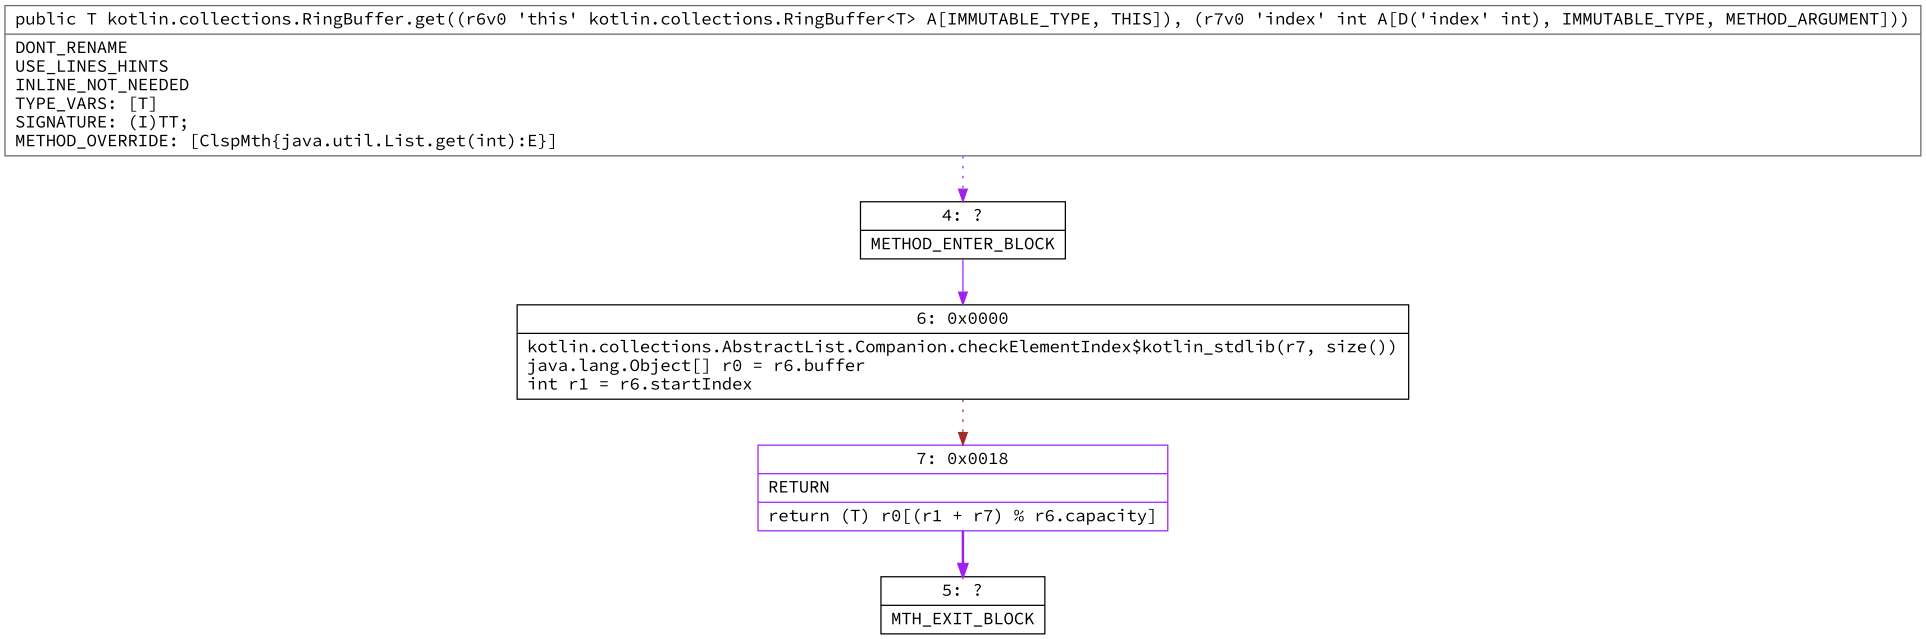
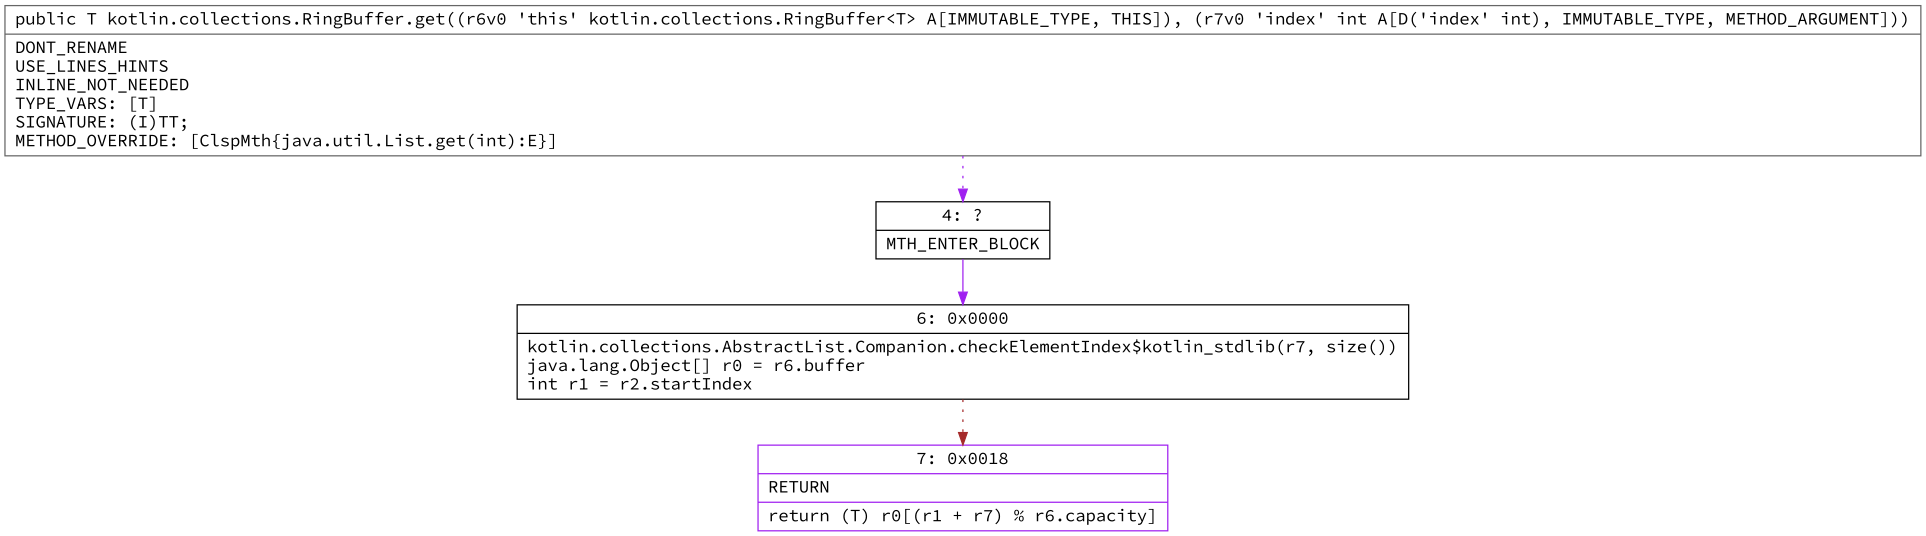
(963, 244) -> (963, 244)
(640, 384) -> (640, 384)
(963, 605) -> none
